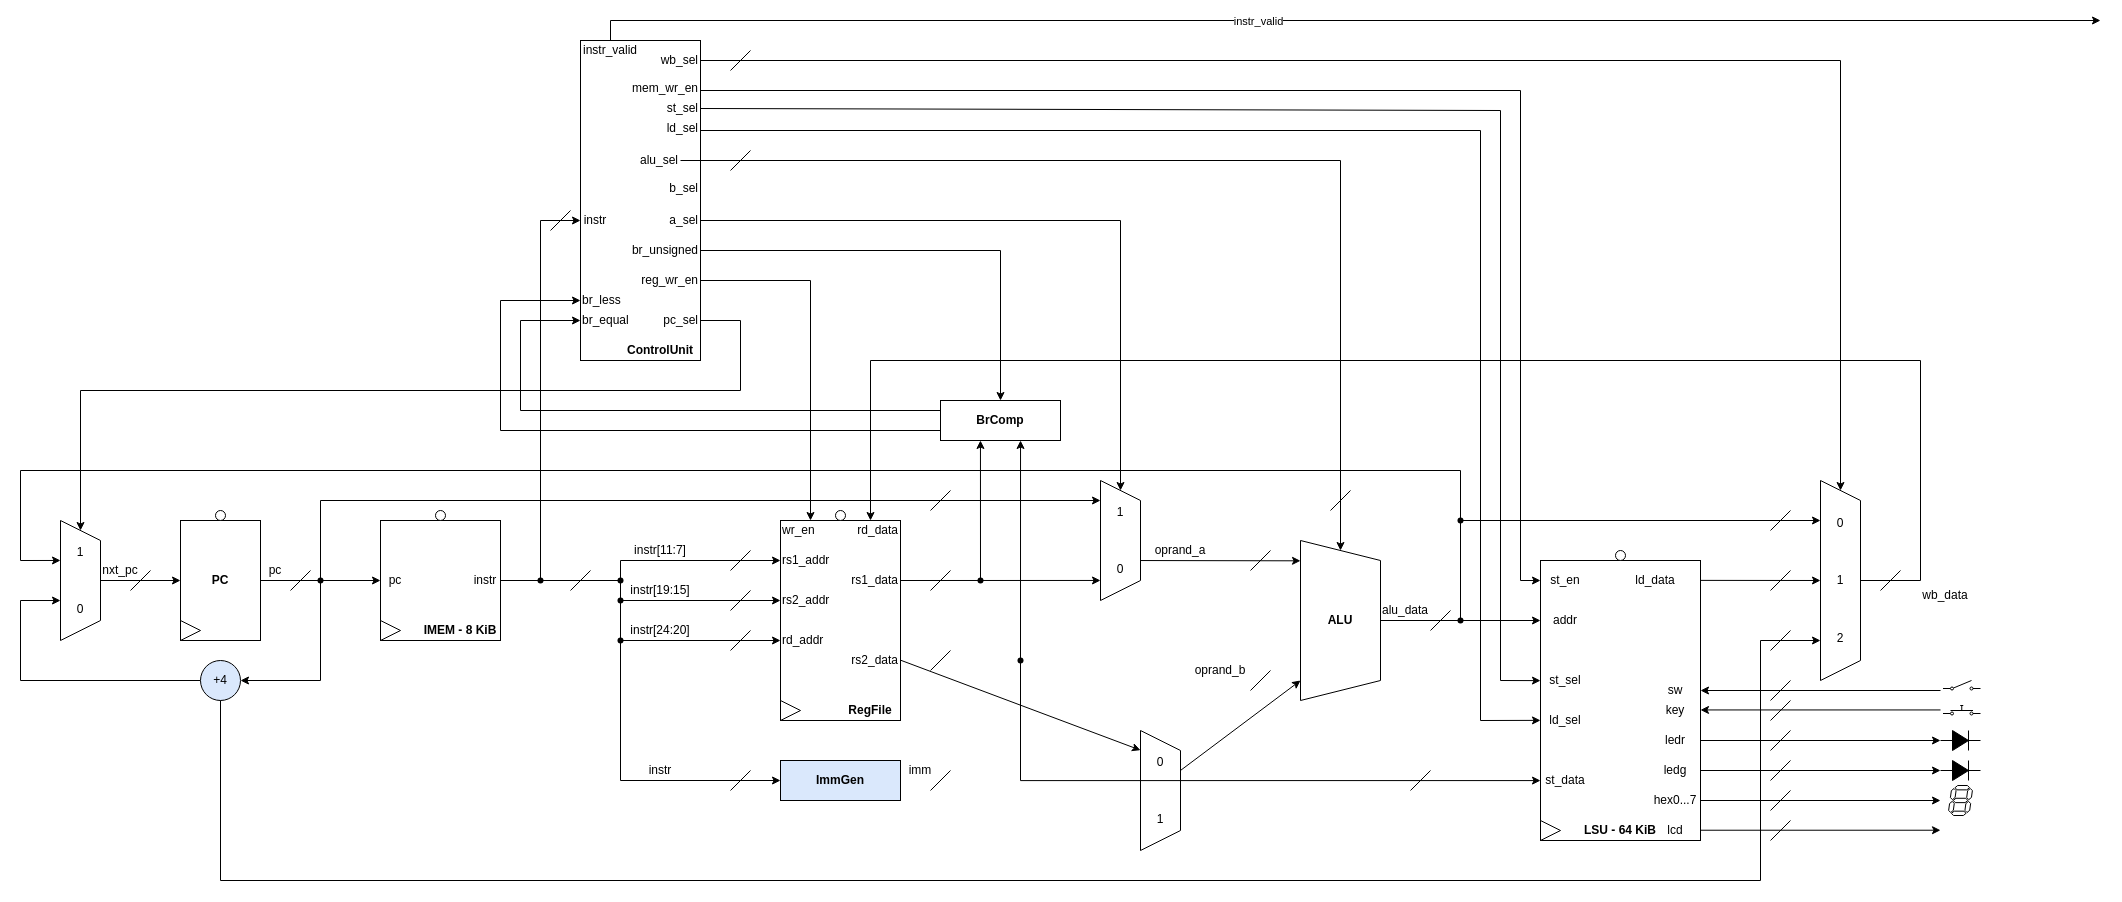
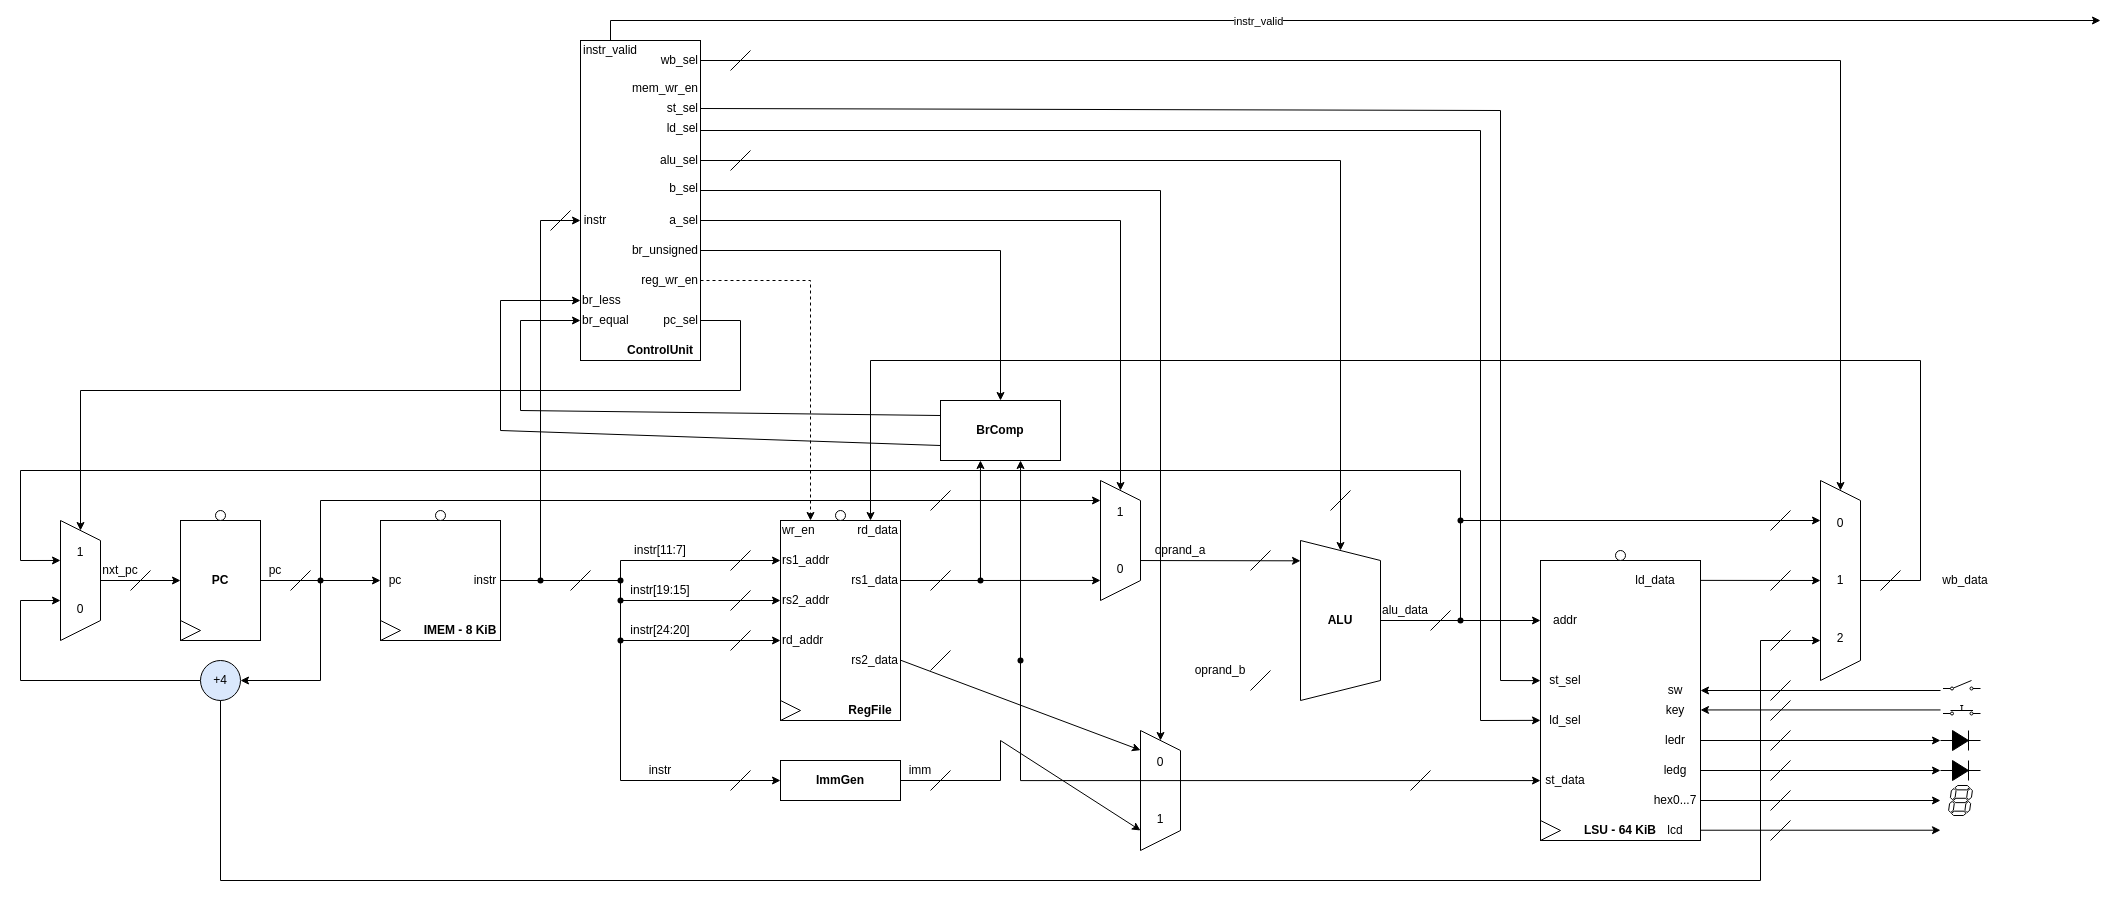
(1362, 91) -> none
(646, 161) -> (666, 161)
none -> (1161, 232)
(811, 343) -> (811, 343)
(1001, 421) -> (1001, 431)
(1566, 581) -> none
(1946, 596) -> (1966, 581)
(1238, 728) -> none
none -> (1009, 746)
(841, 781) -> (841, 781)
